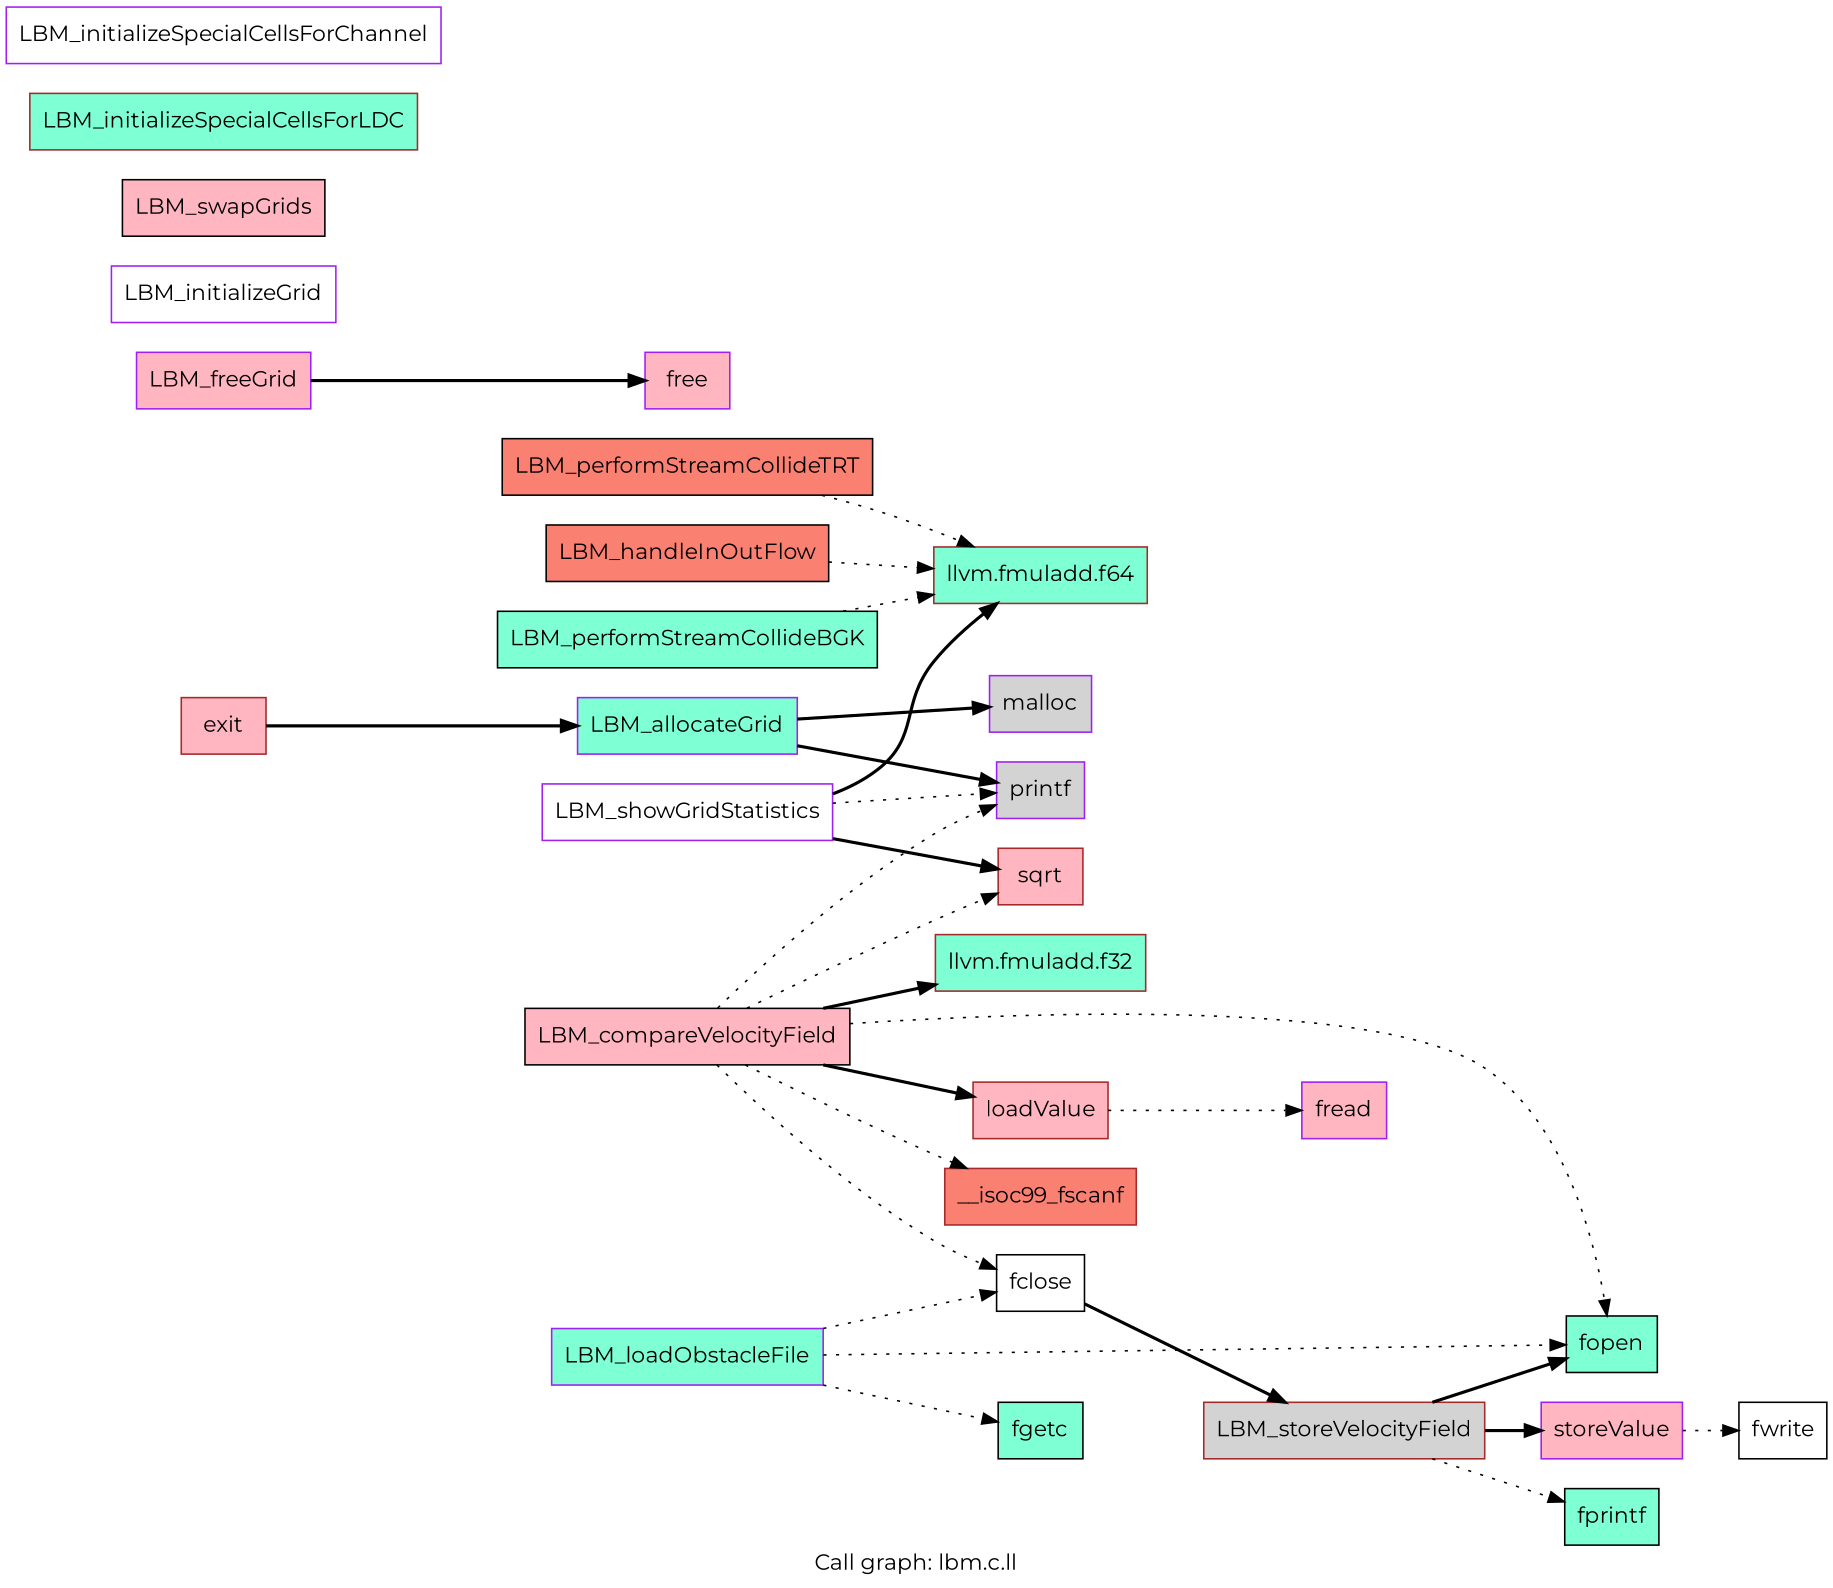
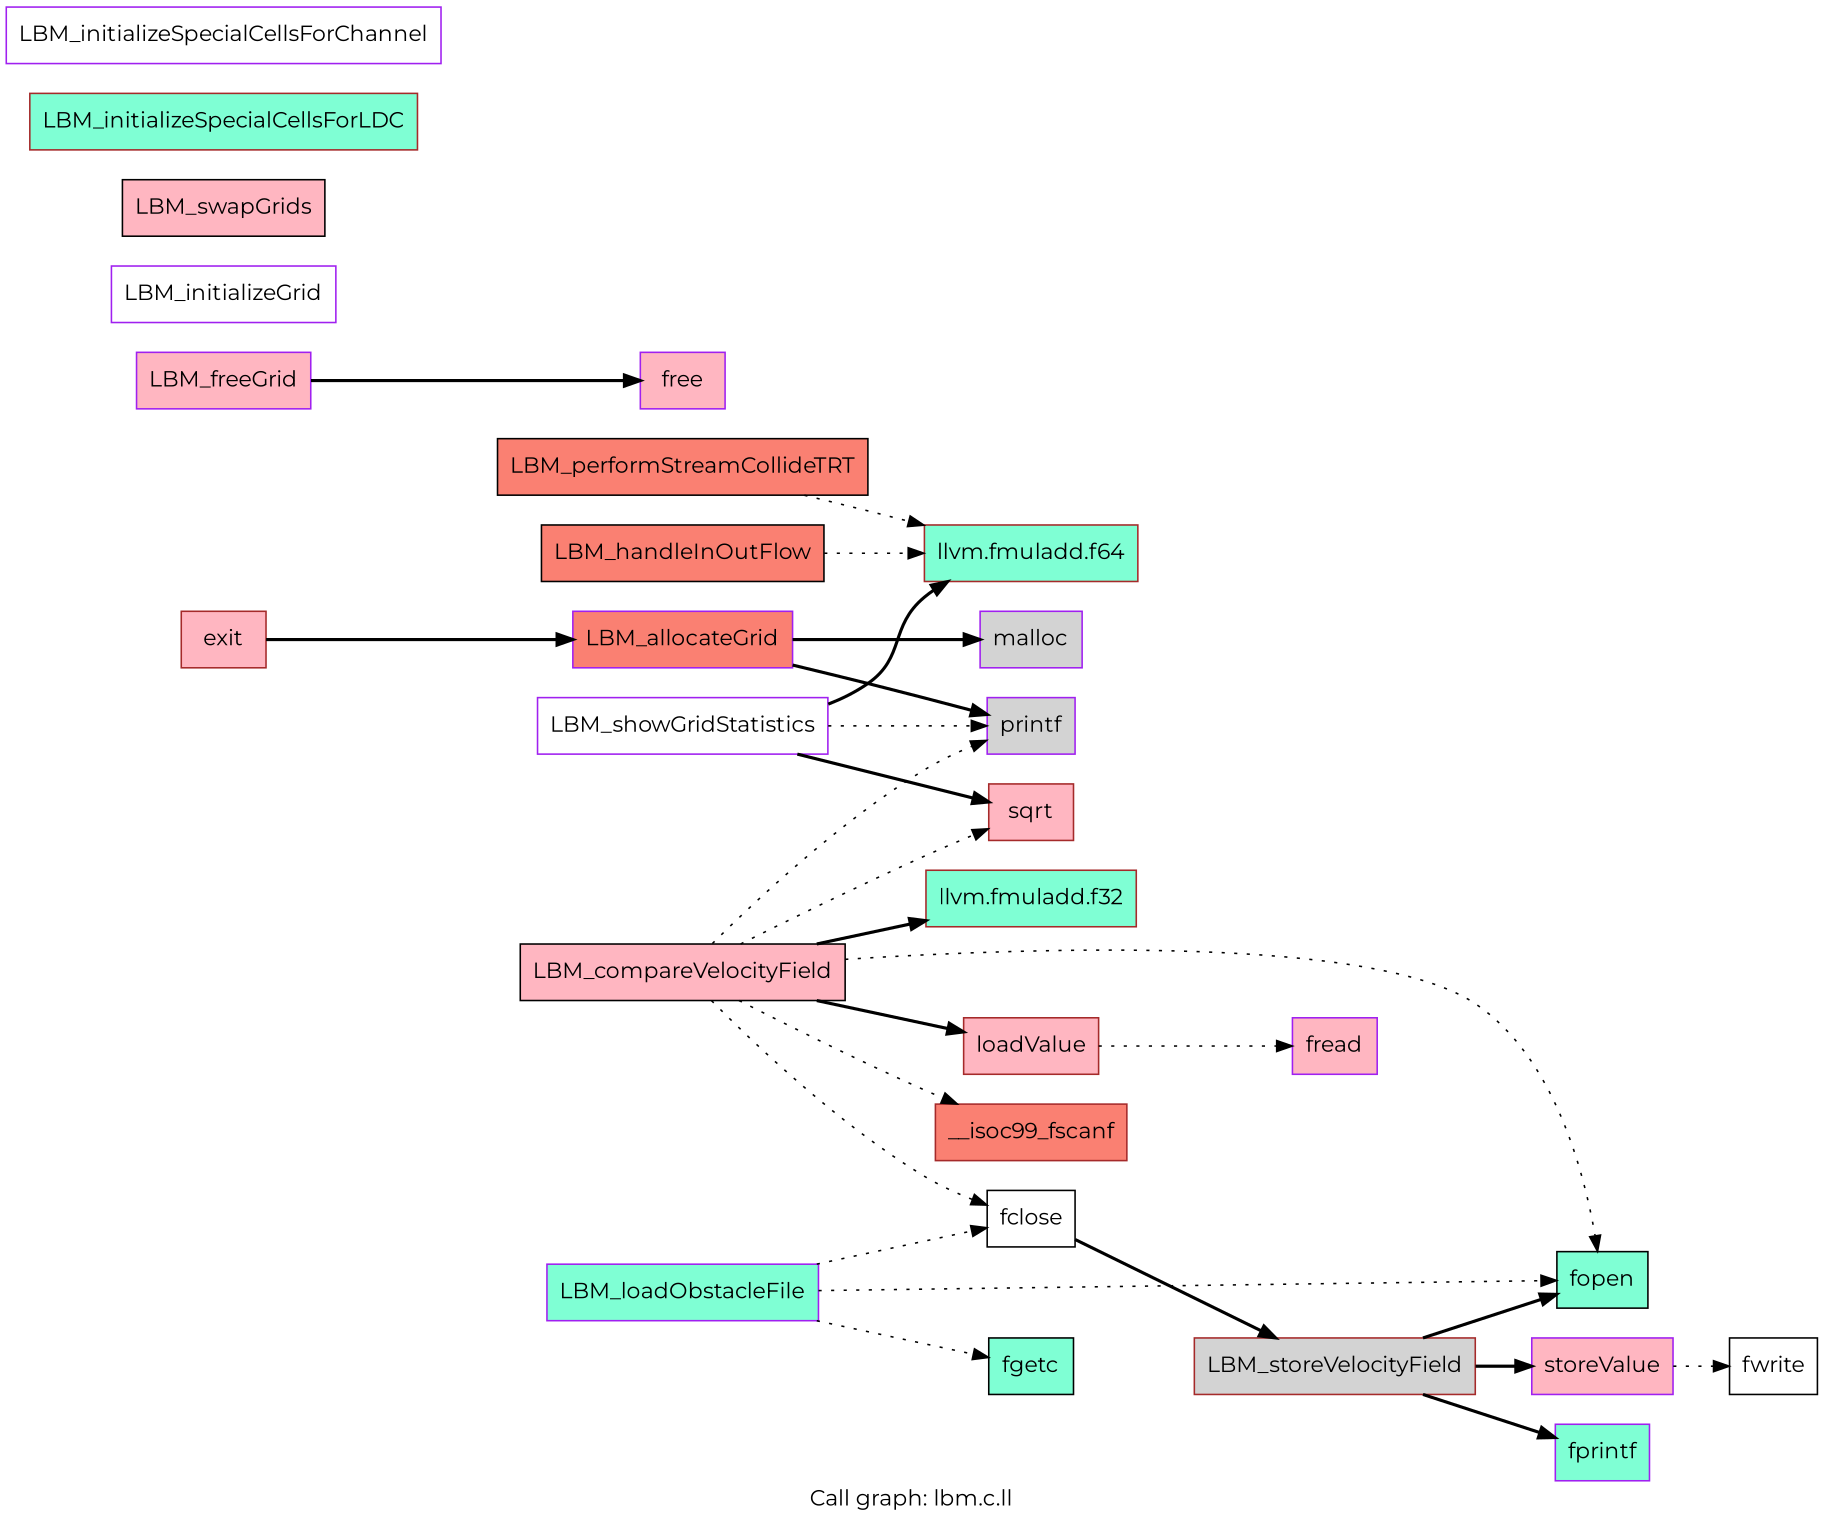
(687, 640) -> none
(687, 726) -> (683, 640)
(1491, 1478) -> (1481, 1414)
(1612, 1517) -> (1602, 1453)
